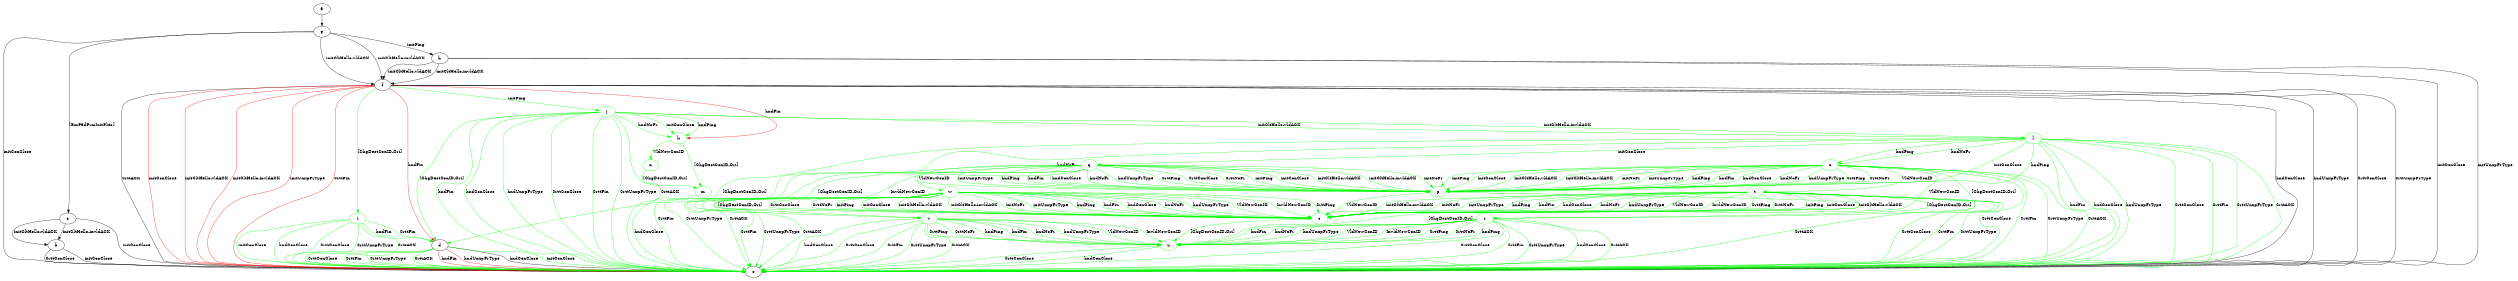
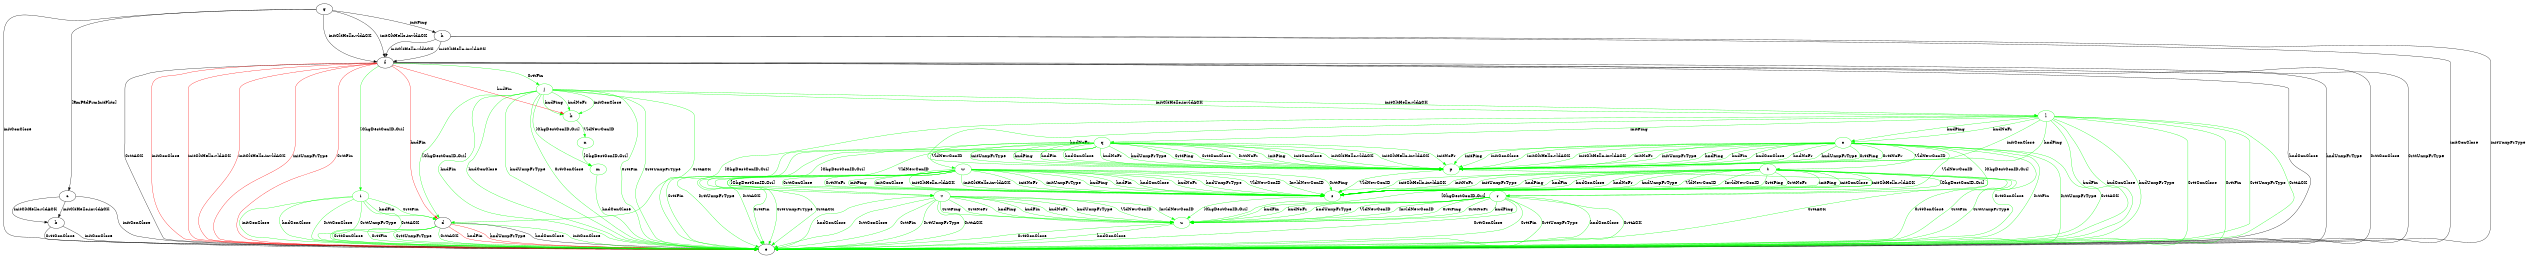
(322, 9) -> none
(518, 98) -> (536, 76)
(1632, 152) -> (1640, 129)
(691, 163) -> (544, 140)
(909, 192) -> (915, 169)
